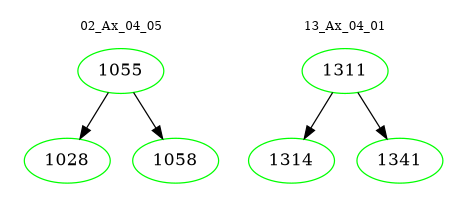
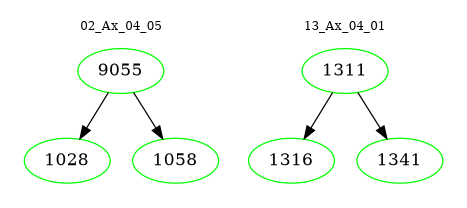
(121, 71) -> (121, 71)
(292, 161) -> (292, 161)
